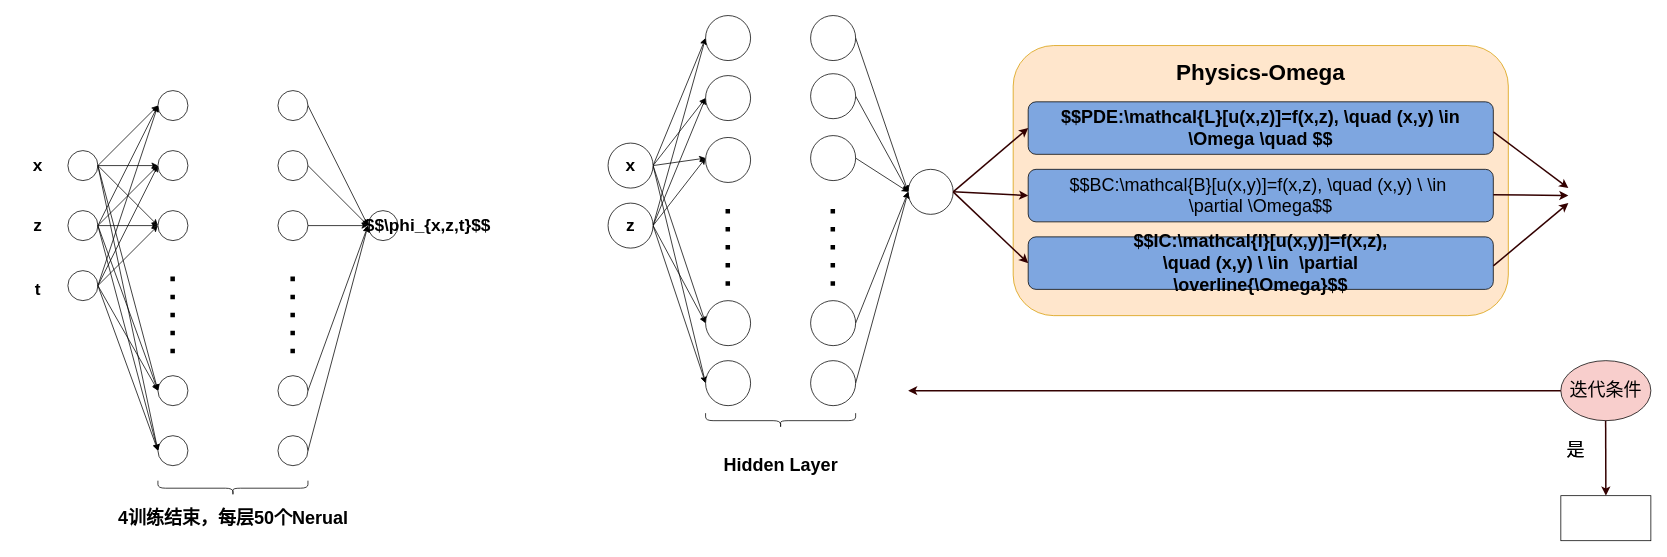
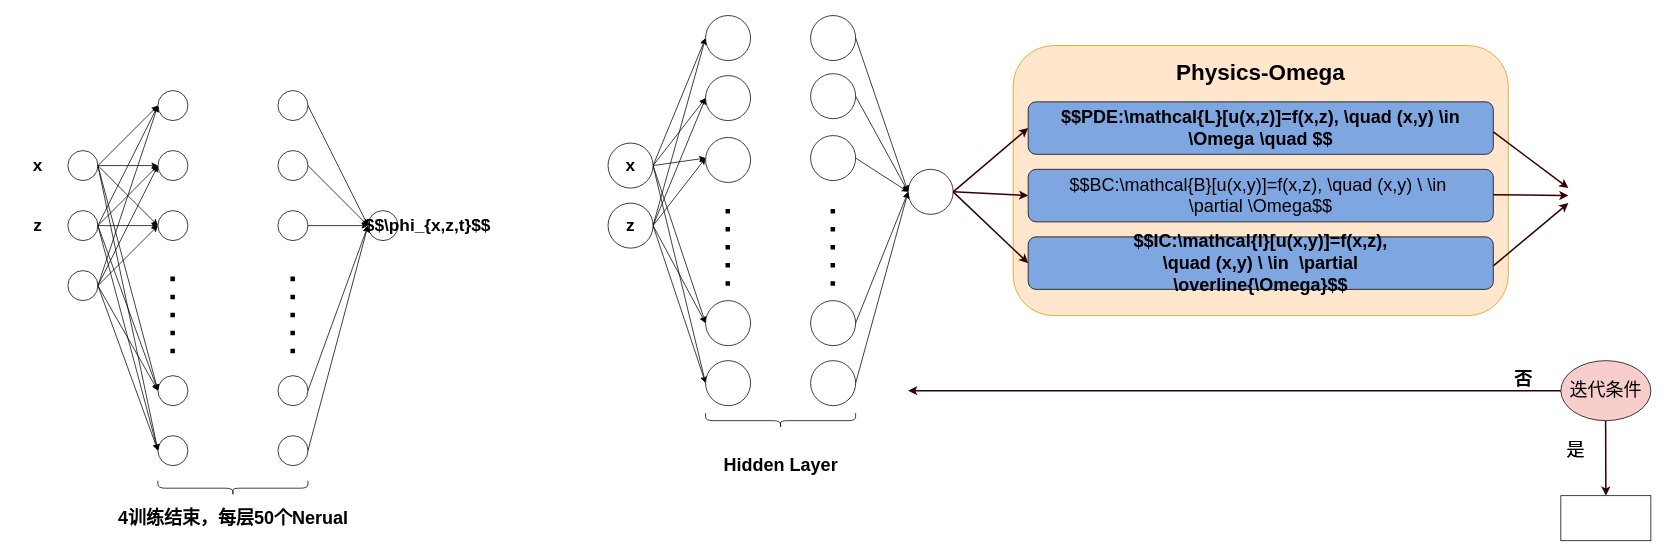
(38, 289) -> none
none -> (1523, 379)
